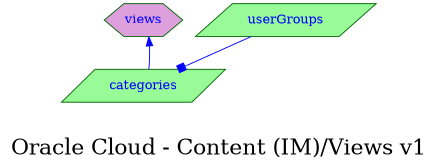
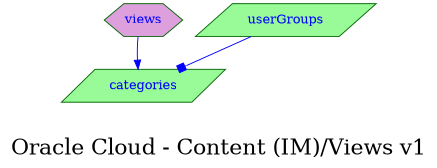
(150, 58) -> (137, 48)
